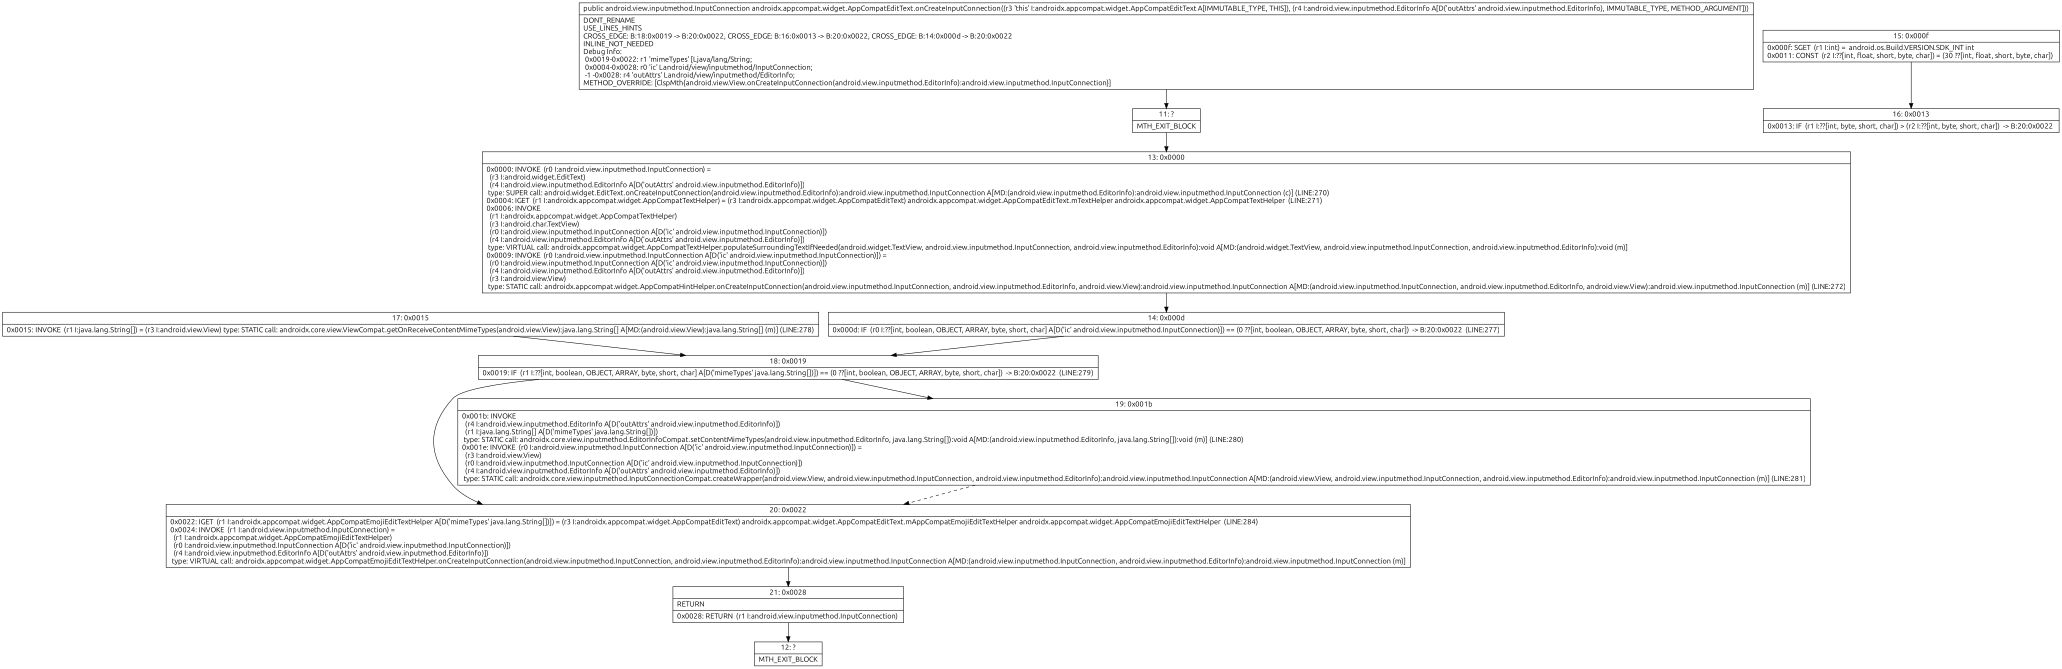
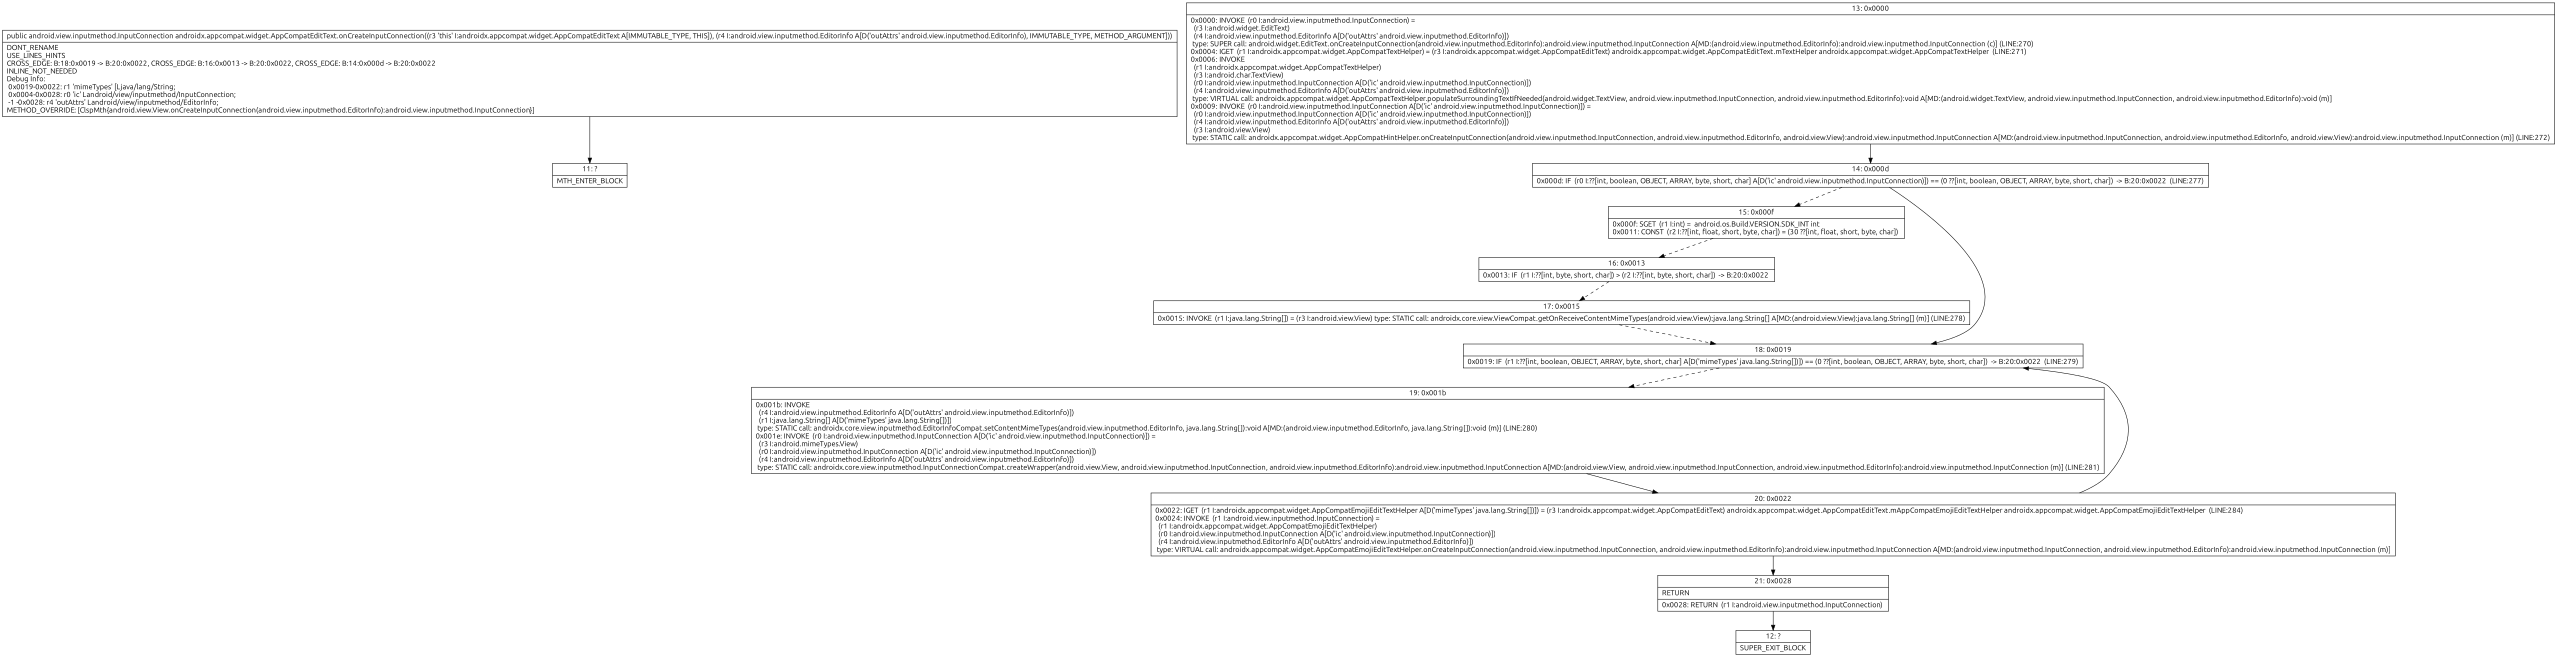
(1911, 83) -> (1689, 247)
(1166, 126) -> (590, 181)
(1166, 140) -> none
none -> (1821, 196)
none -> (1596, 290)
(597, 346) -> (1665, 334)
(885, 388) -> (1677, 377)
(442, 414) -> (2123, 407)
(502, 455) -> (807, 444)
(942, 494) -> (1620, 483)
(788, 660) -> (1773, 648)
